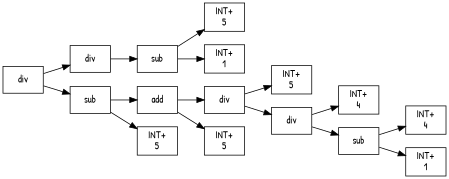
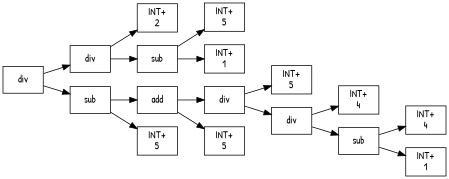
none -> (157, 18)
